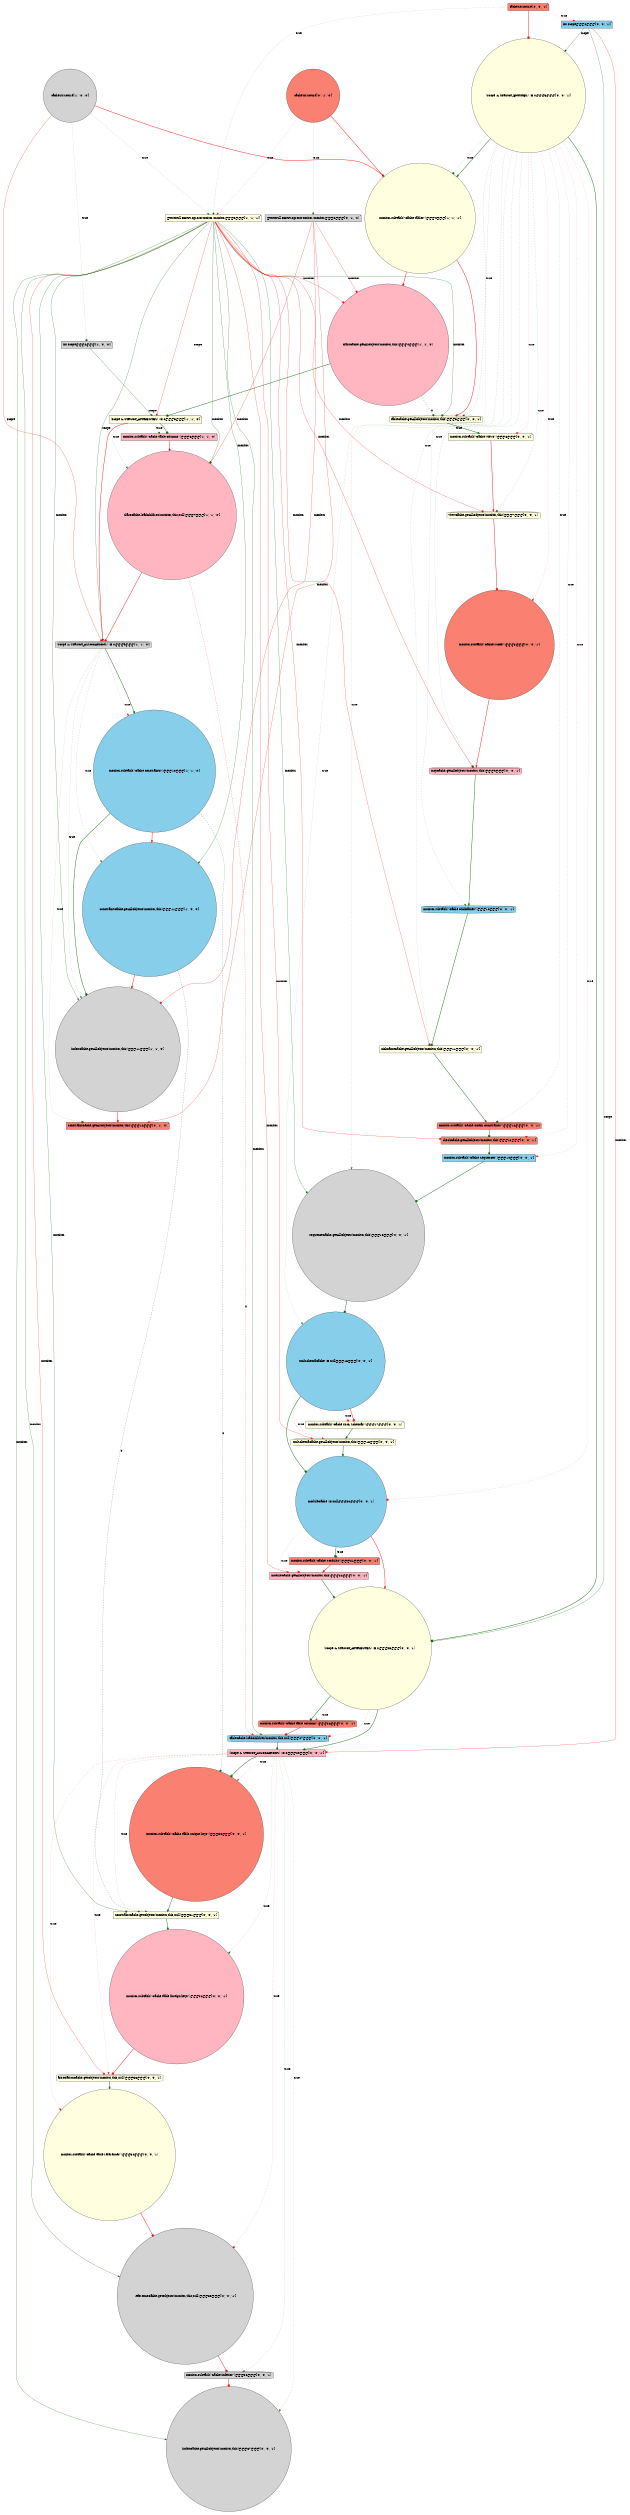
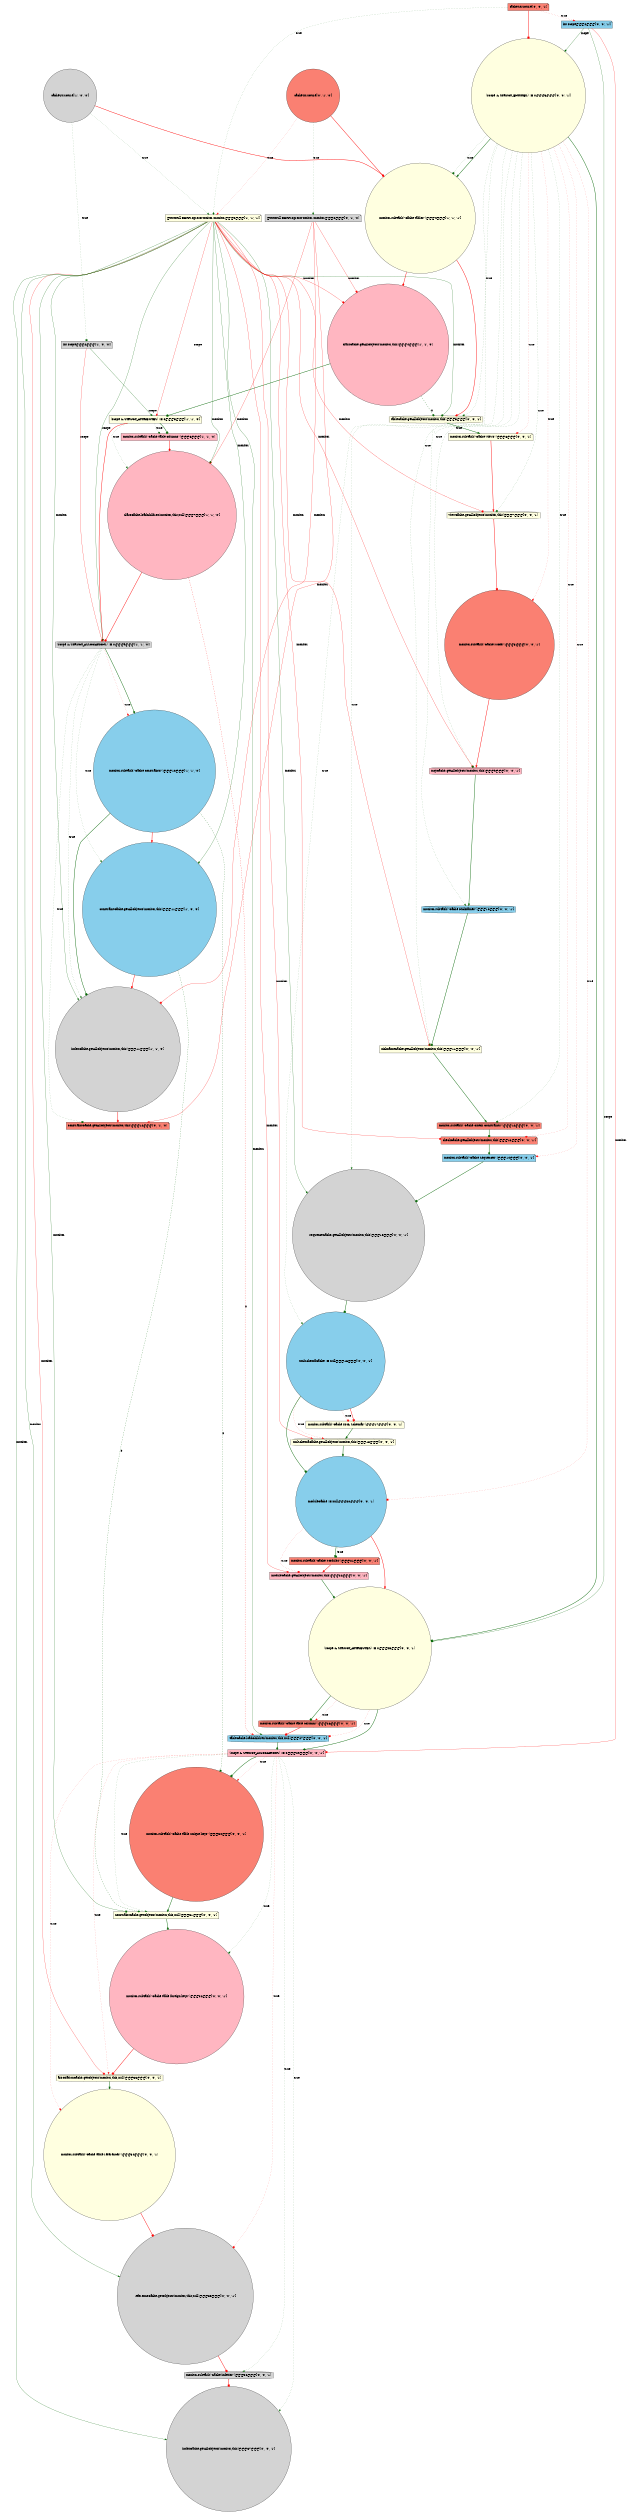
(3, 393) -> (80, 495)
